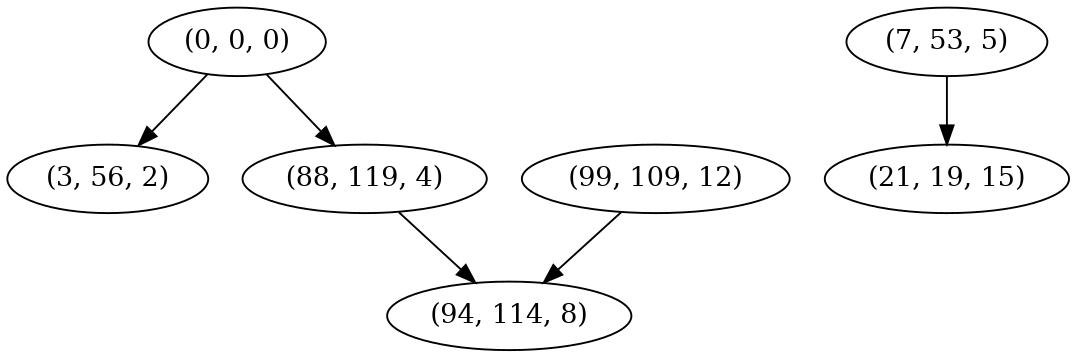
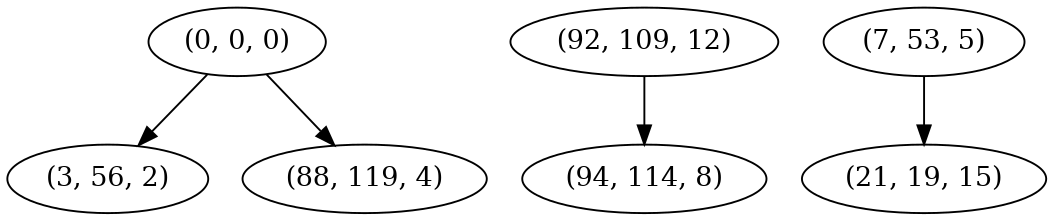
(656, 179) -> (644, 42)
(430, 241) -> none
